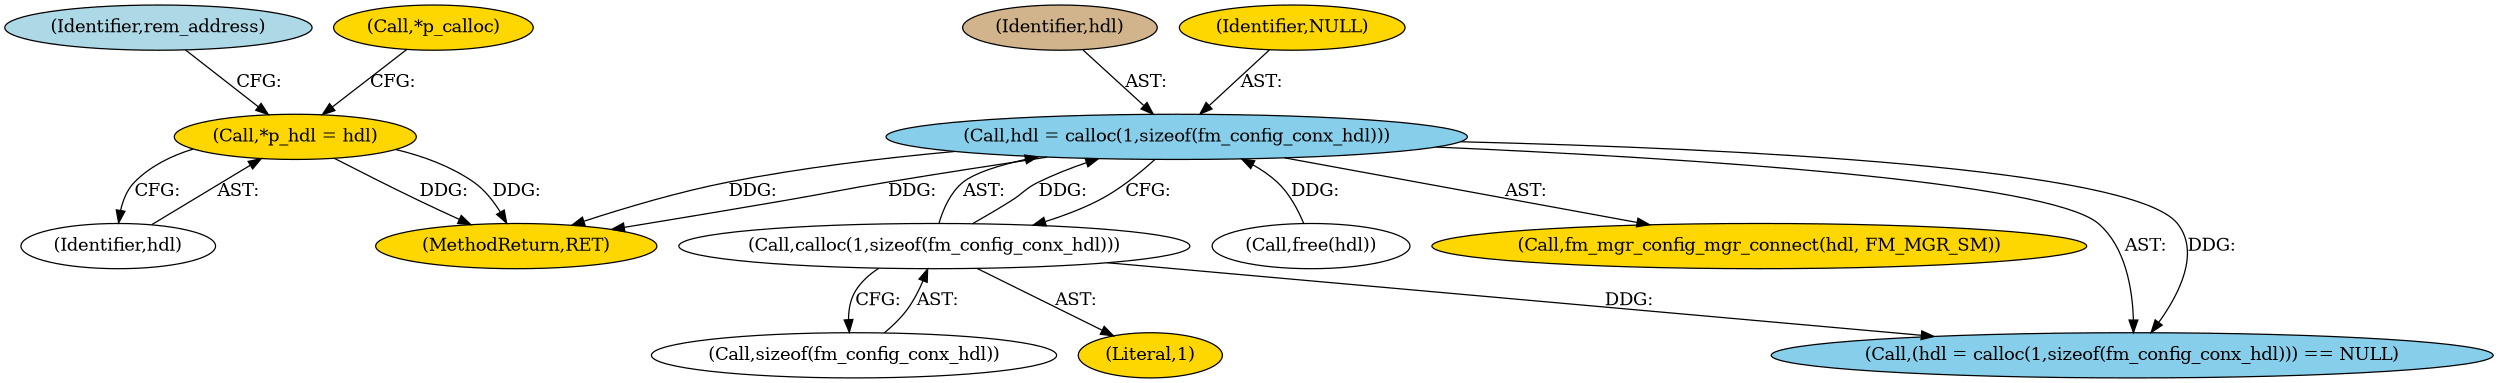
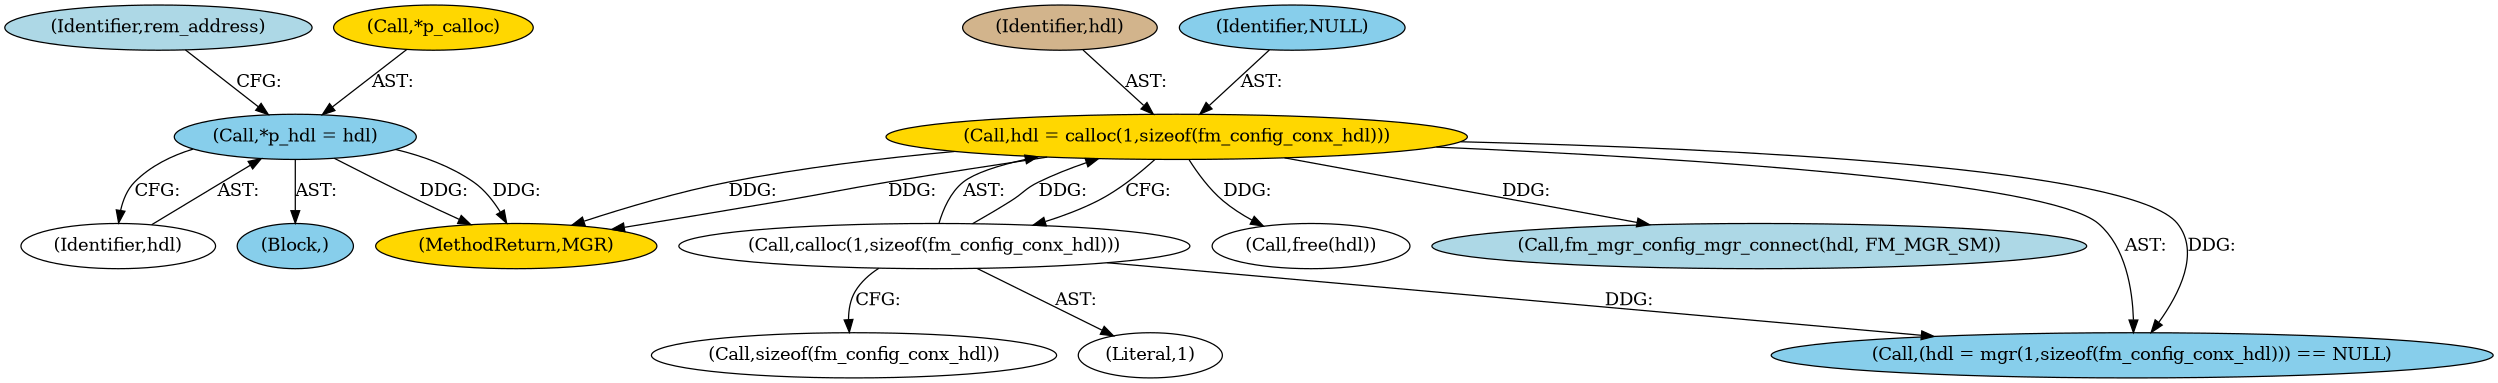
(1292, 28) -> (1292, 28)
(396, 82) -> (396, 82)
(295, 137) -> (295, 137)
(1177, 137) -> (1177, 137)
(1284, 189) -> (1216, 195)
(1529, 191) -> (1529, 191)
none -> (295, 246)
(516, 246) -> (516, 246)
(1759, 246) -> (1759, 246)
(907, 309) -> none
(1150, 355) -> (1150, 355)
(2132, 355) -> (2132, 355)
